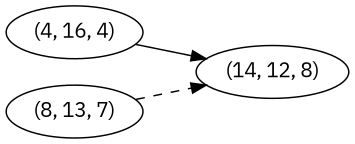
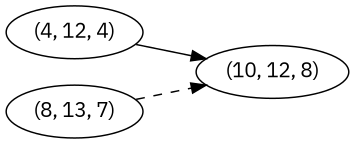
(75, 32) -> (75, 32)
(272, 72) -> (272, 72)
